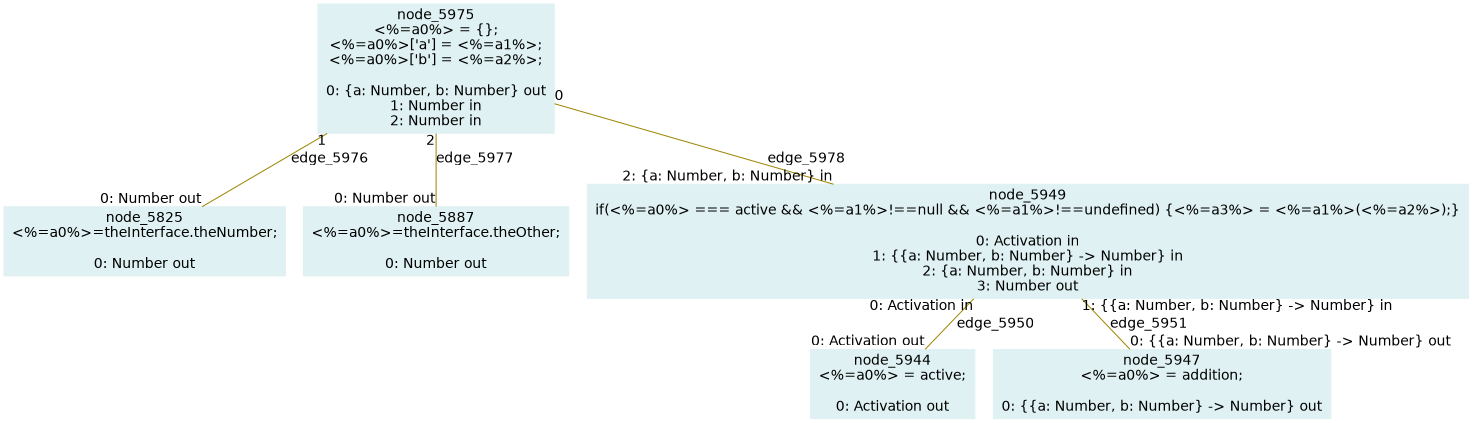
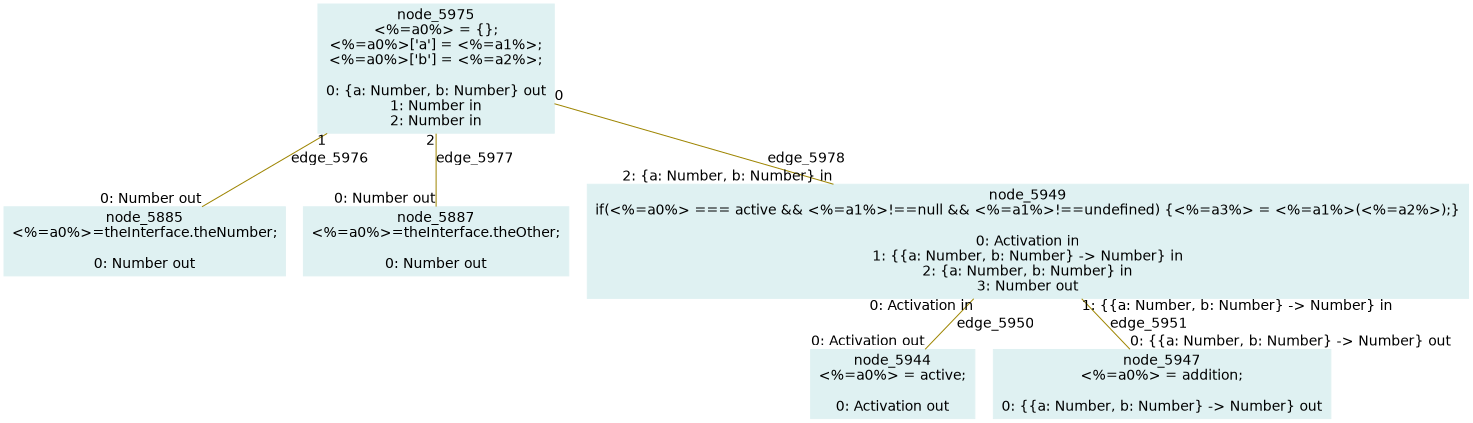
(145, 241) -> (145, 241)
